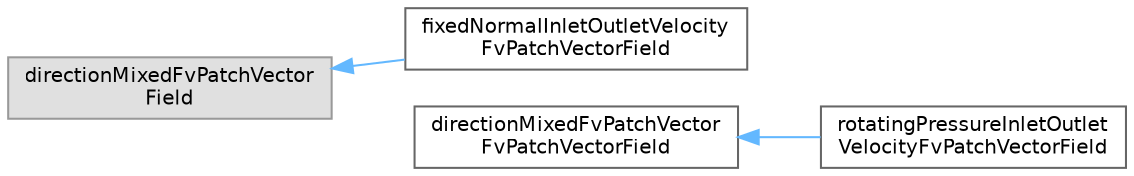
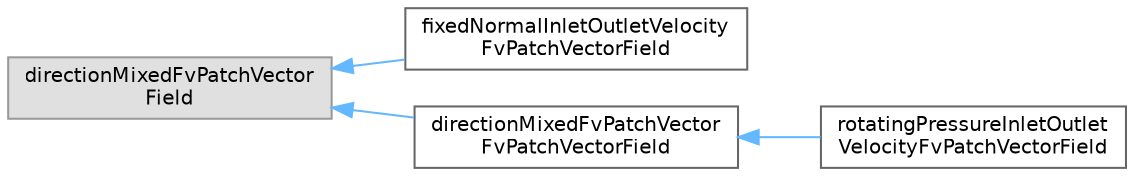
none -> (383, 114)
